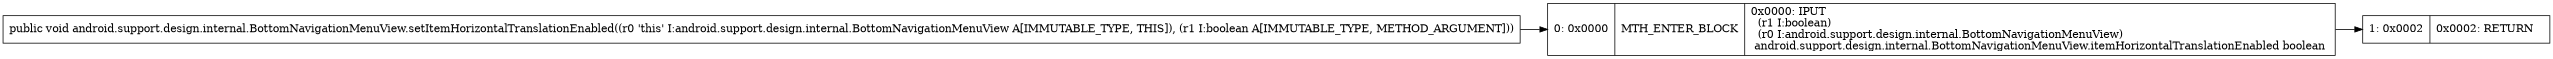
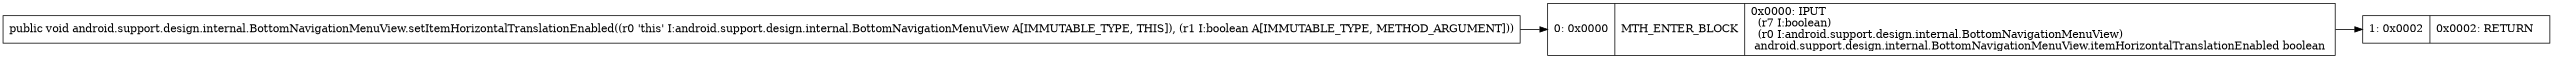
(1791, 23) -> (1791, 23)
